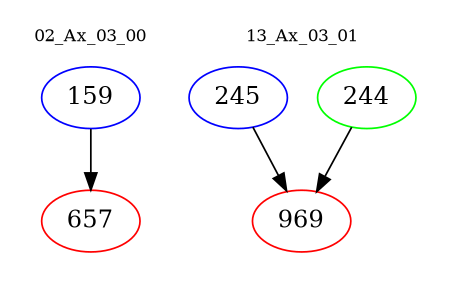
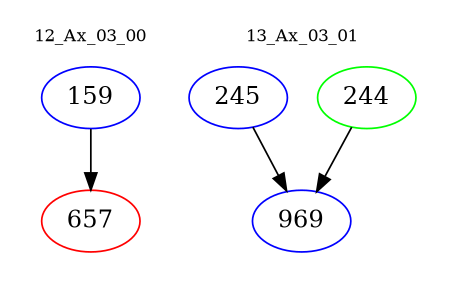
(91, 37) -> (91, 37)
(302, 221) -> (302, 221)
